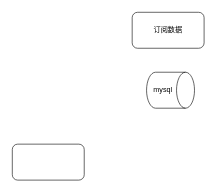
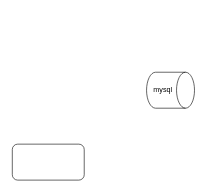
(168, 30) -> none
